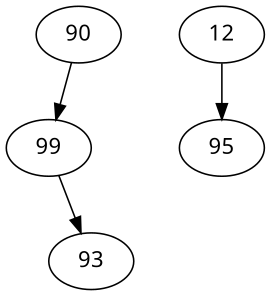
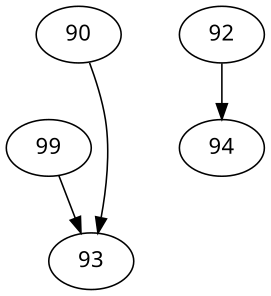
(222, 35) -> (222, 35)
(66, 84) -> (107, 139)
(222, 148) -> (222, 148)
